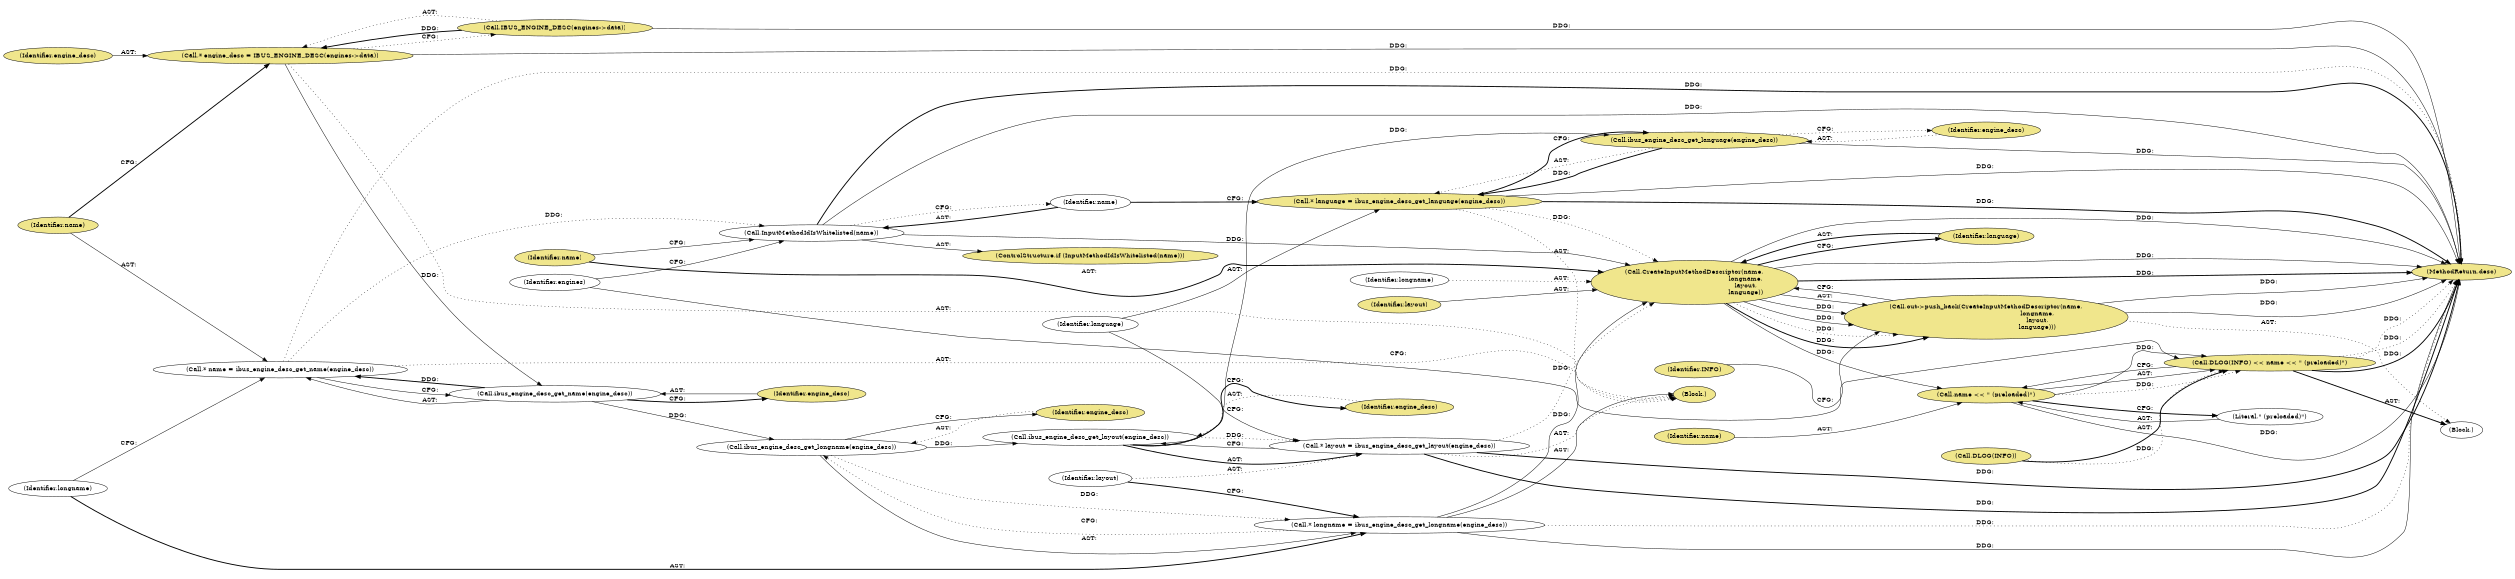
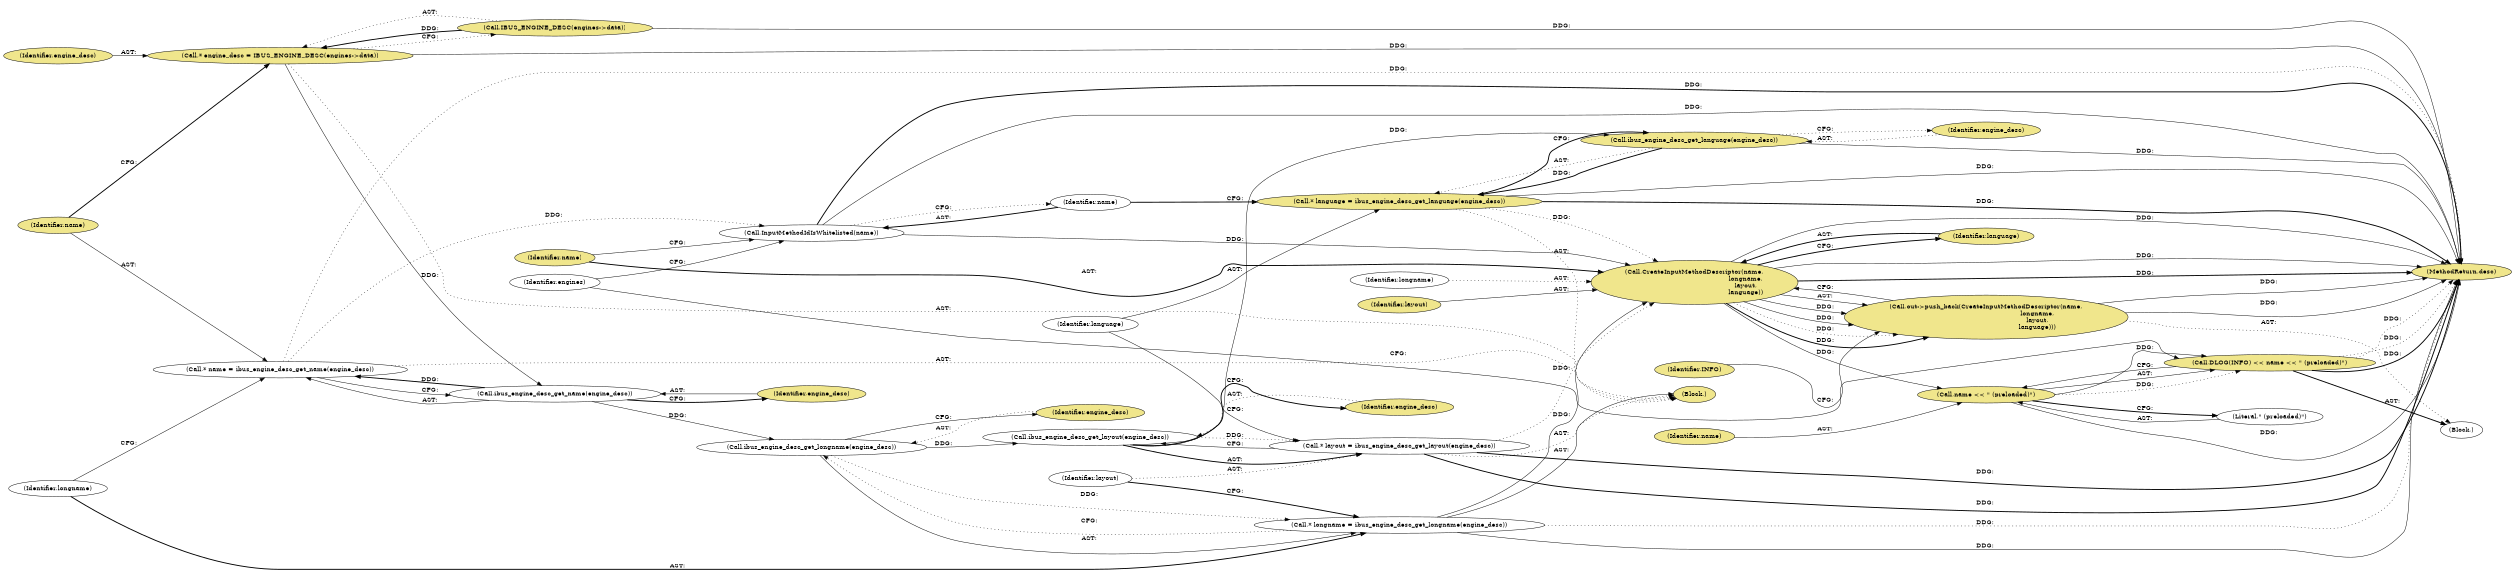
(1090, 256) -> none
(1986, 456) -> none
